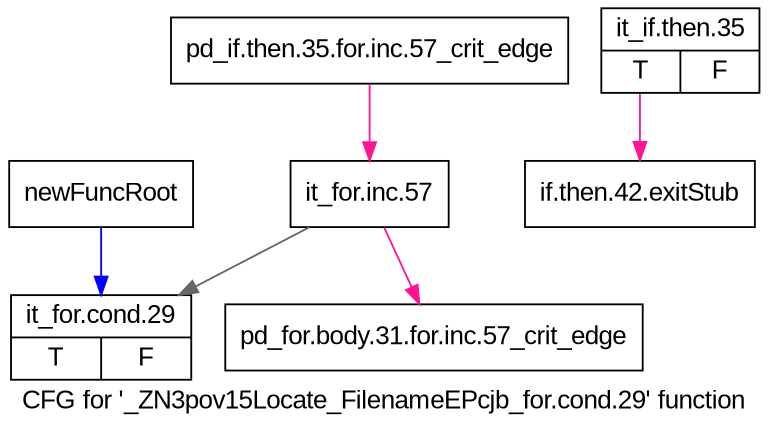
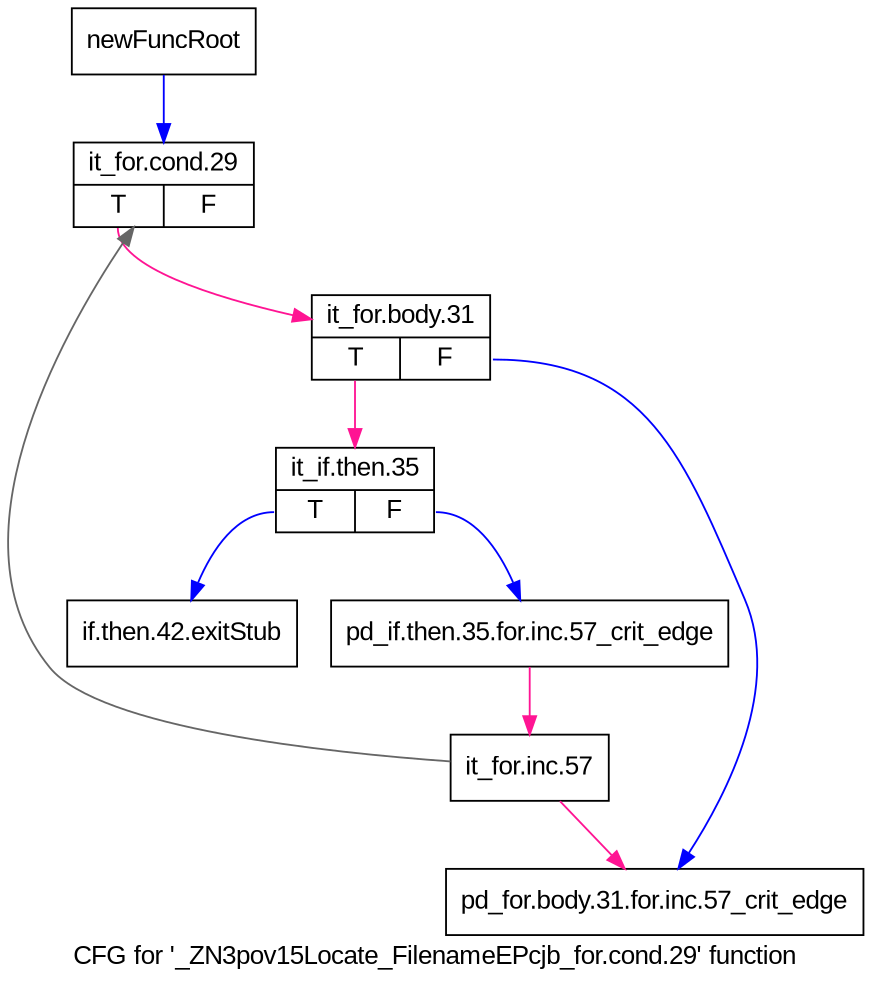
(640, 118) -> (226, 536)
none -> (401, 337)
none -> (484, 536)
